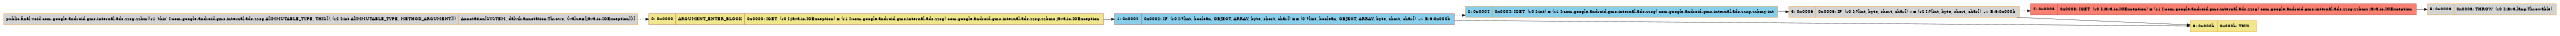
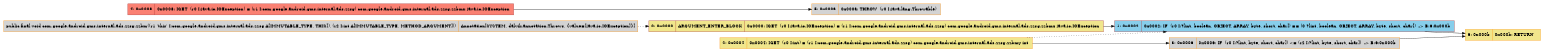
(2023, 11) -> none
(1622, 12) -> (876, 43)
(1458, 15) -> (1095, 35)
(2237, 26) -> (1516, 35)
